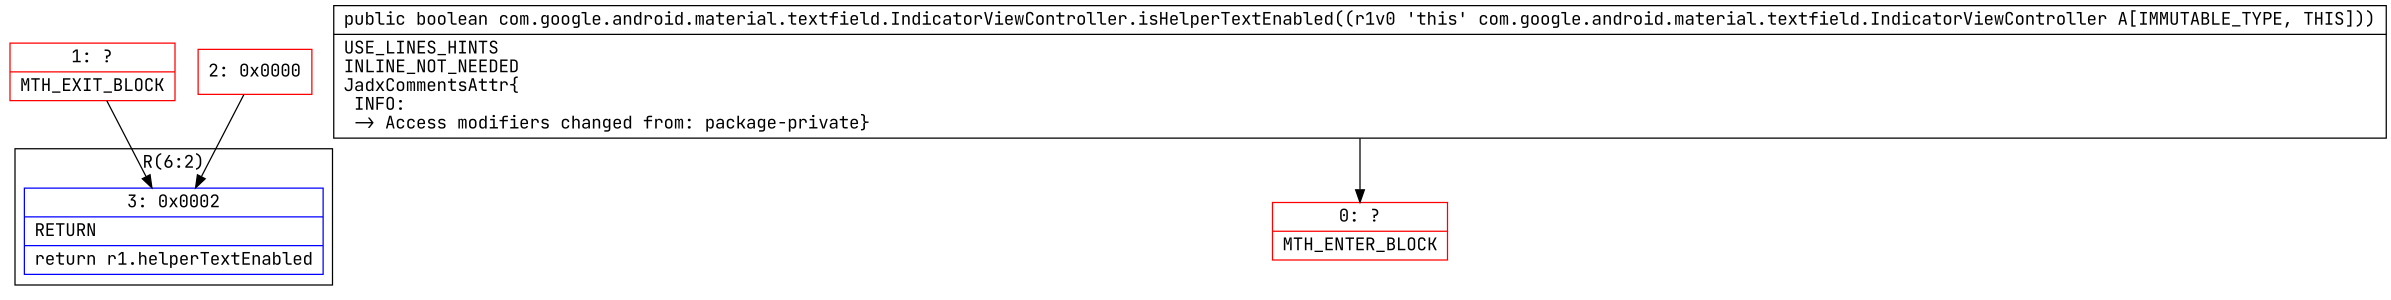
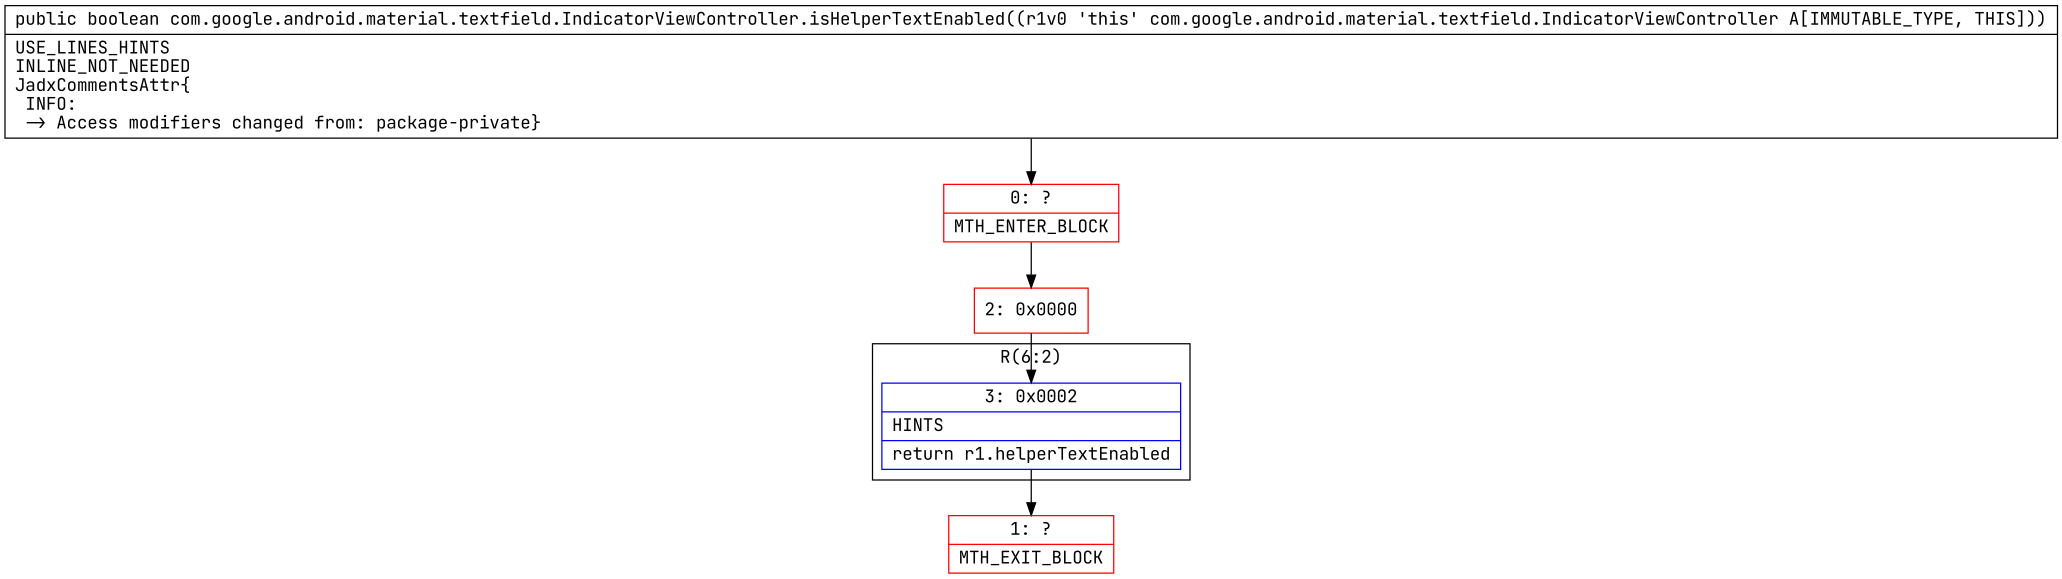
(126, 139) -> (1031, 488)
(66, 231) -> (918, 426)
none -> (1031, 259)
